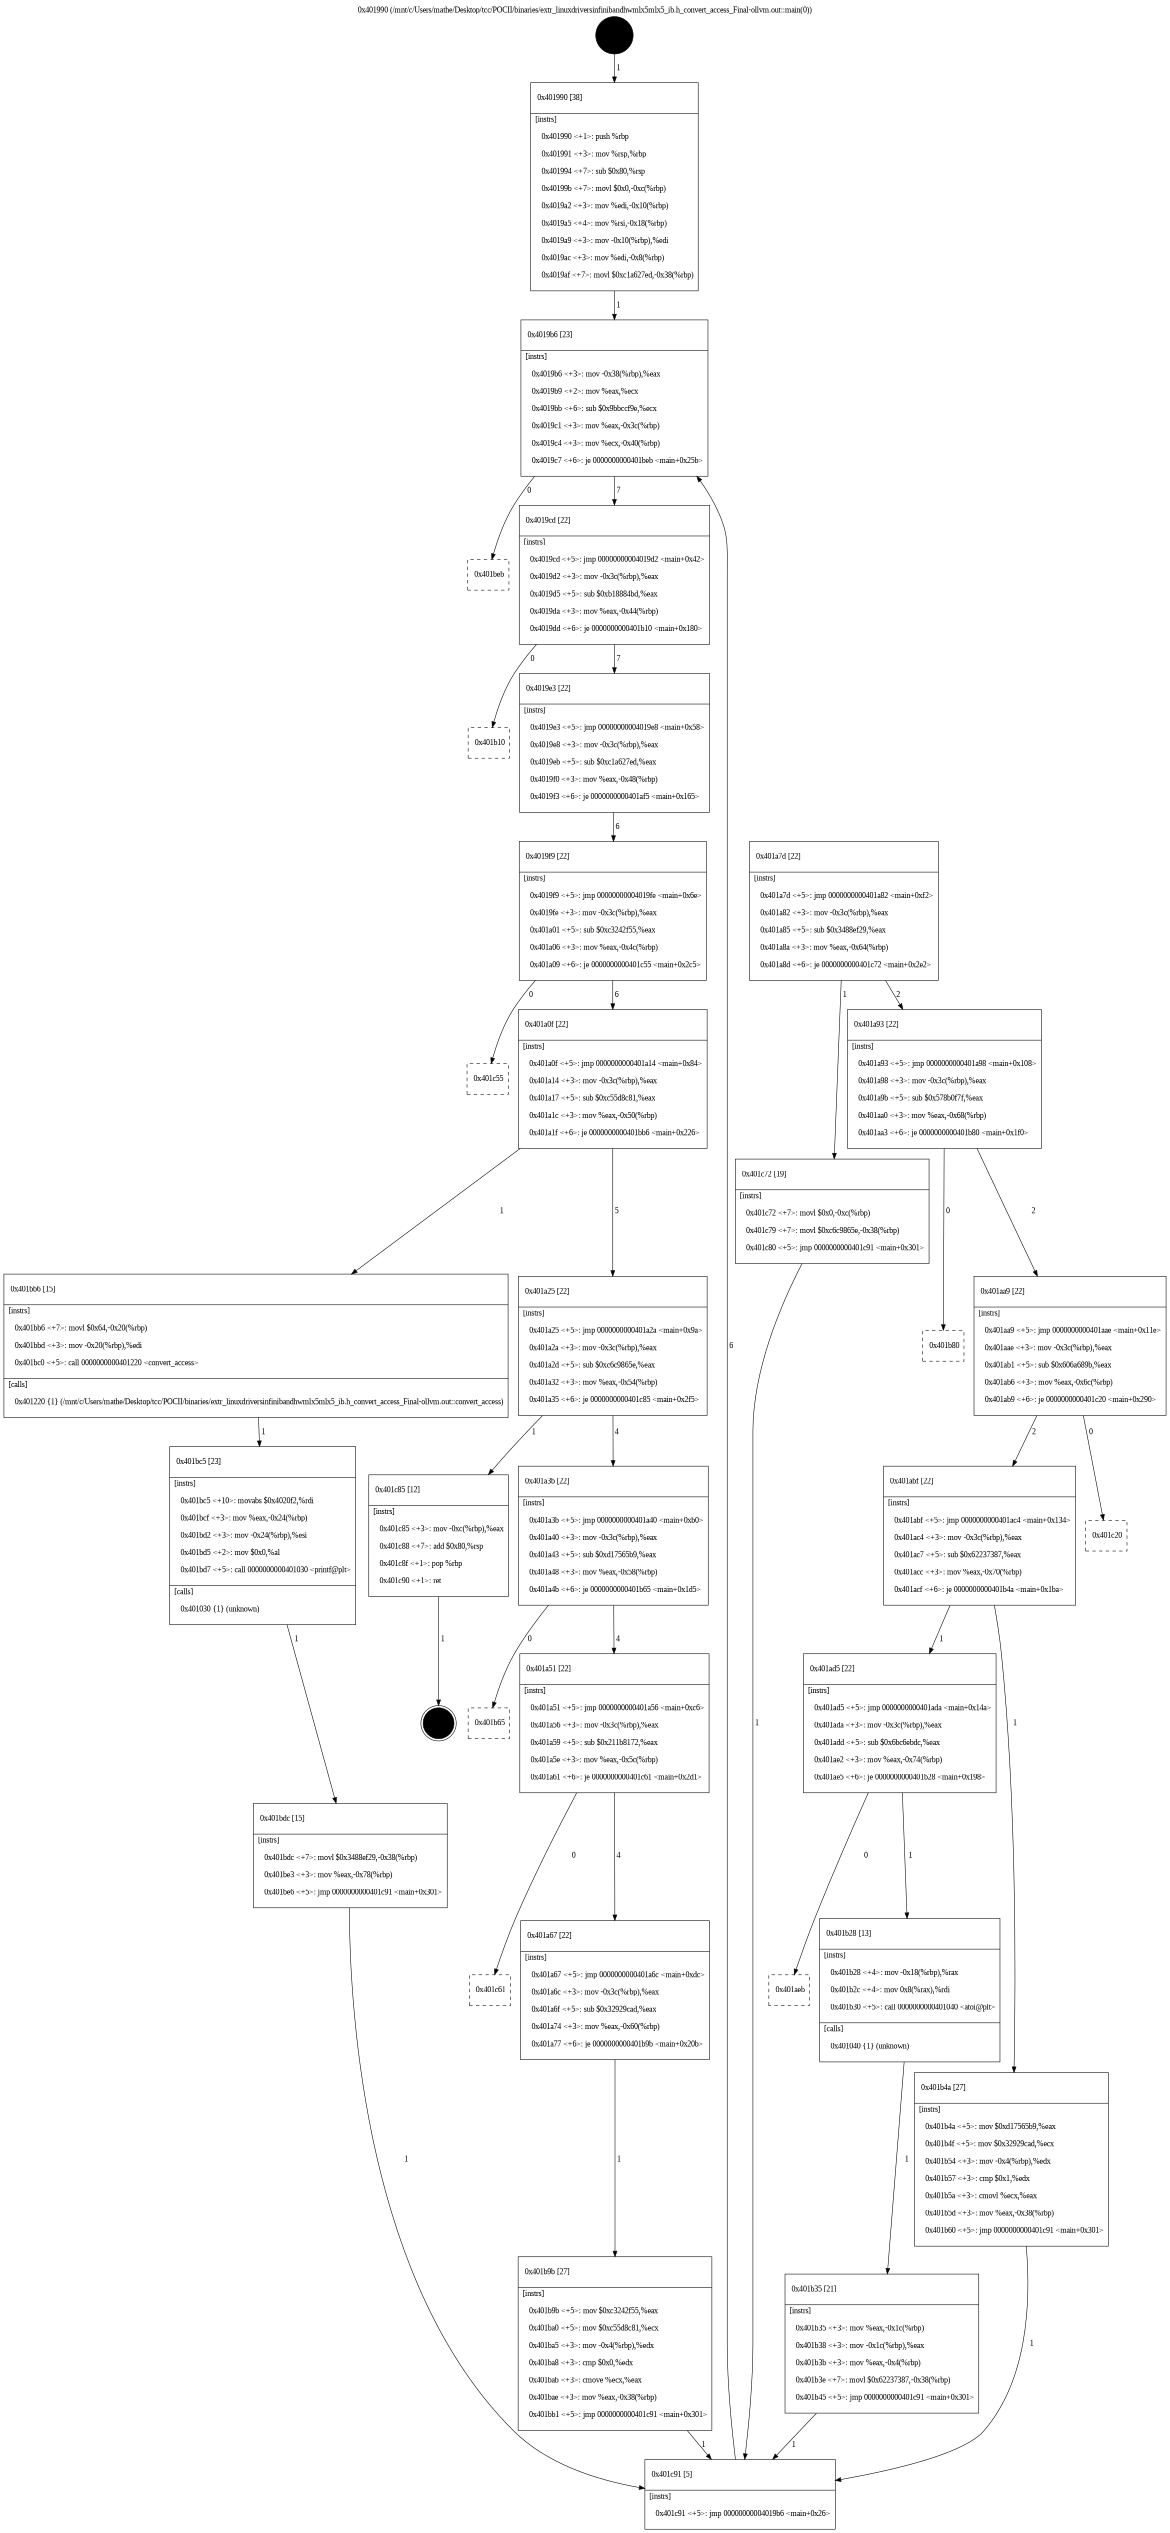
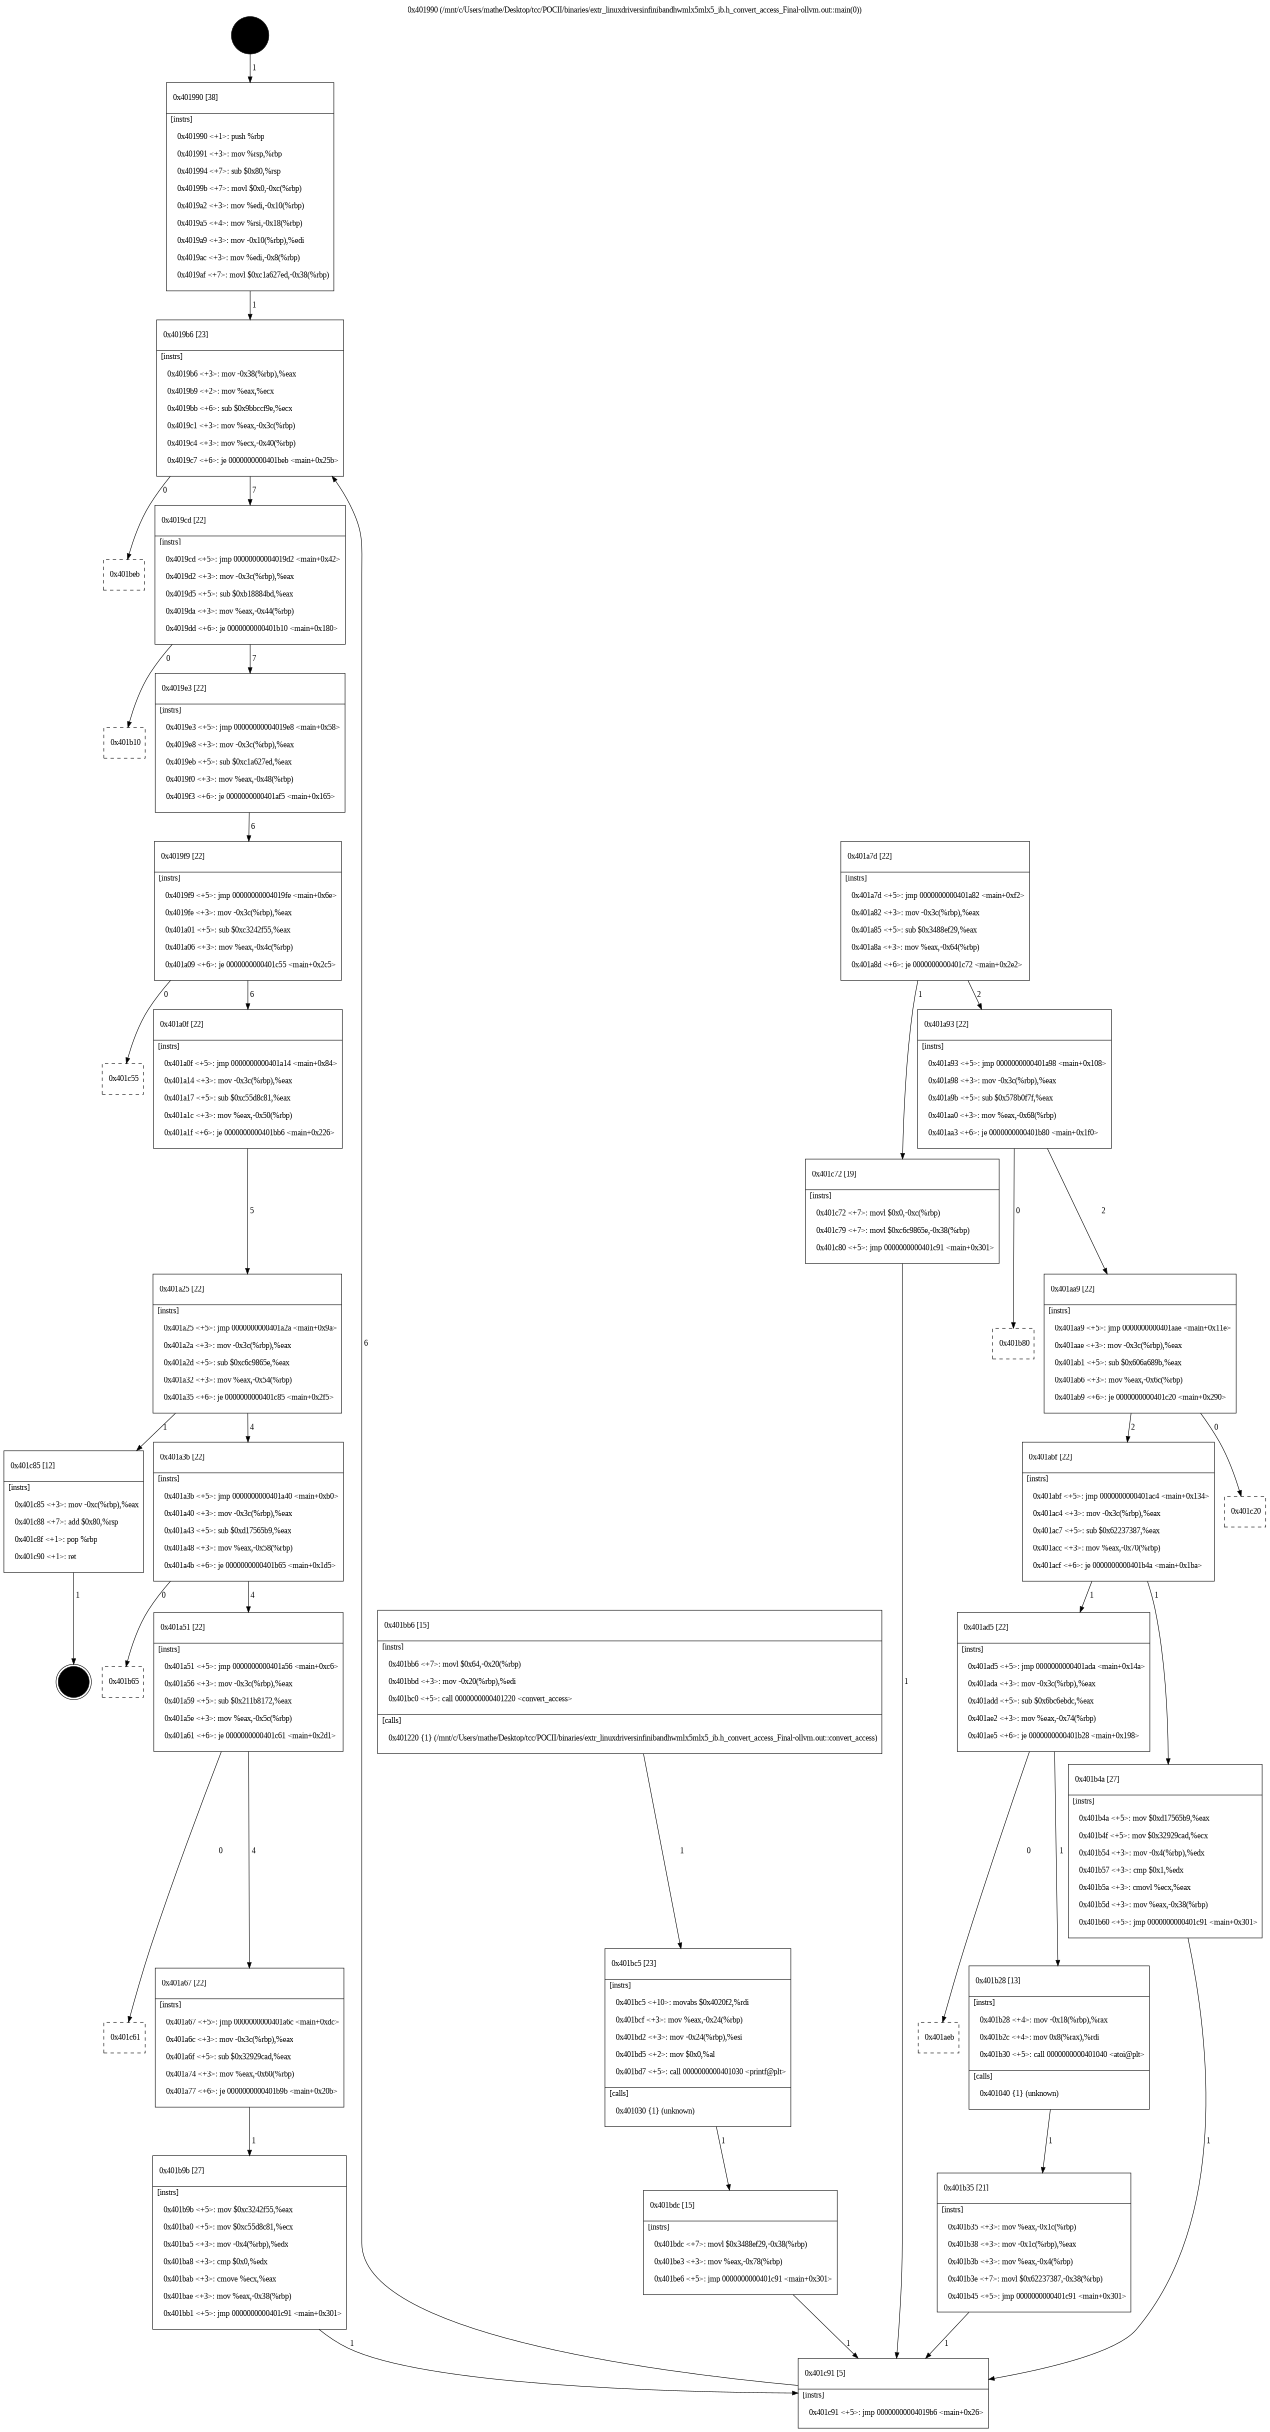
(438, 1210) -> none
